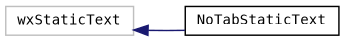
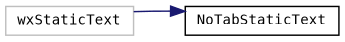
(167, 31) -> (152, 11)
